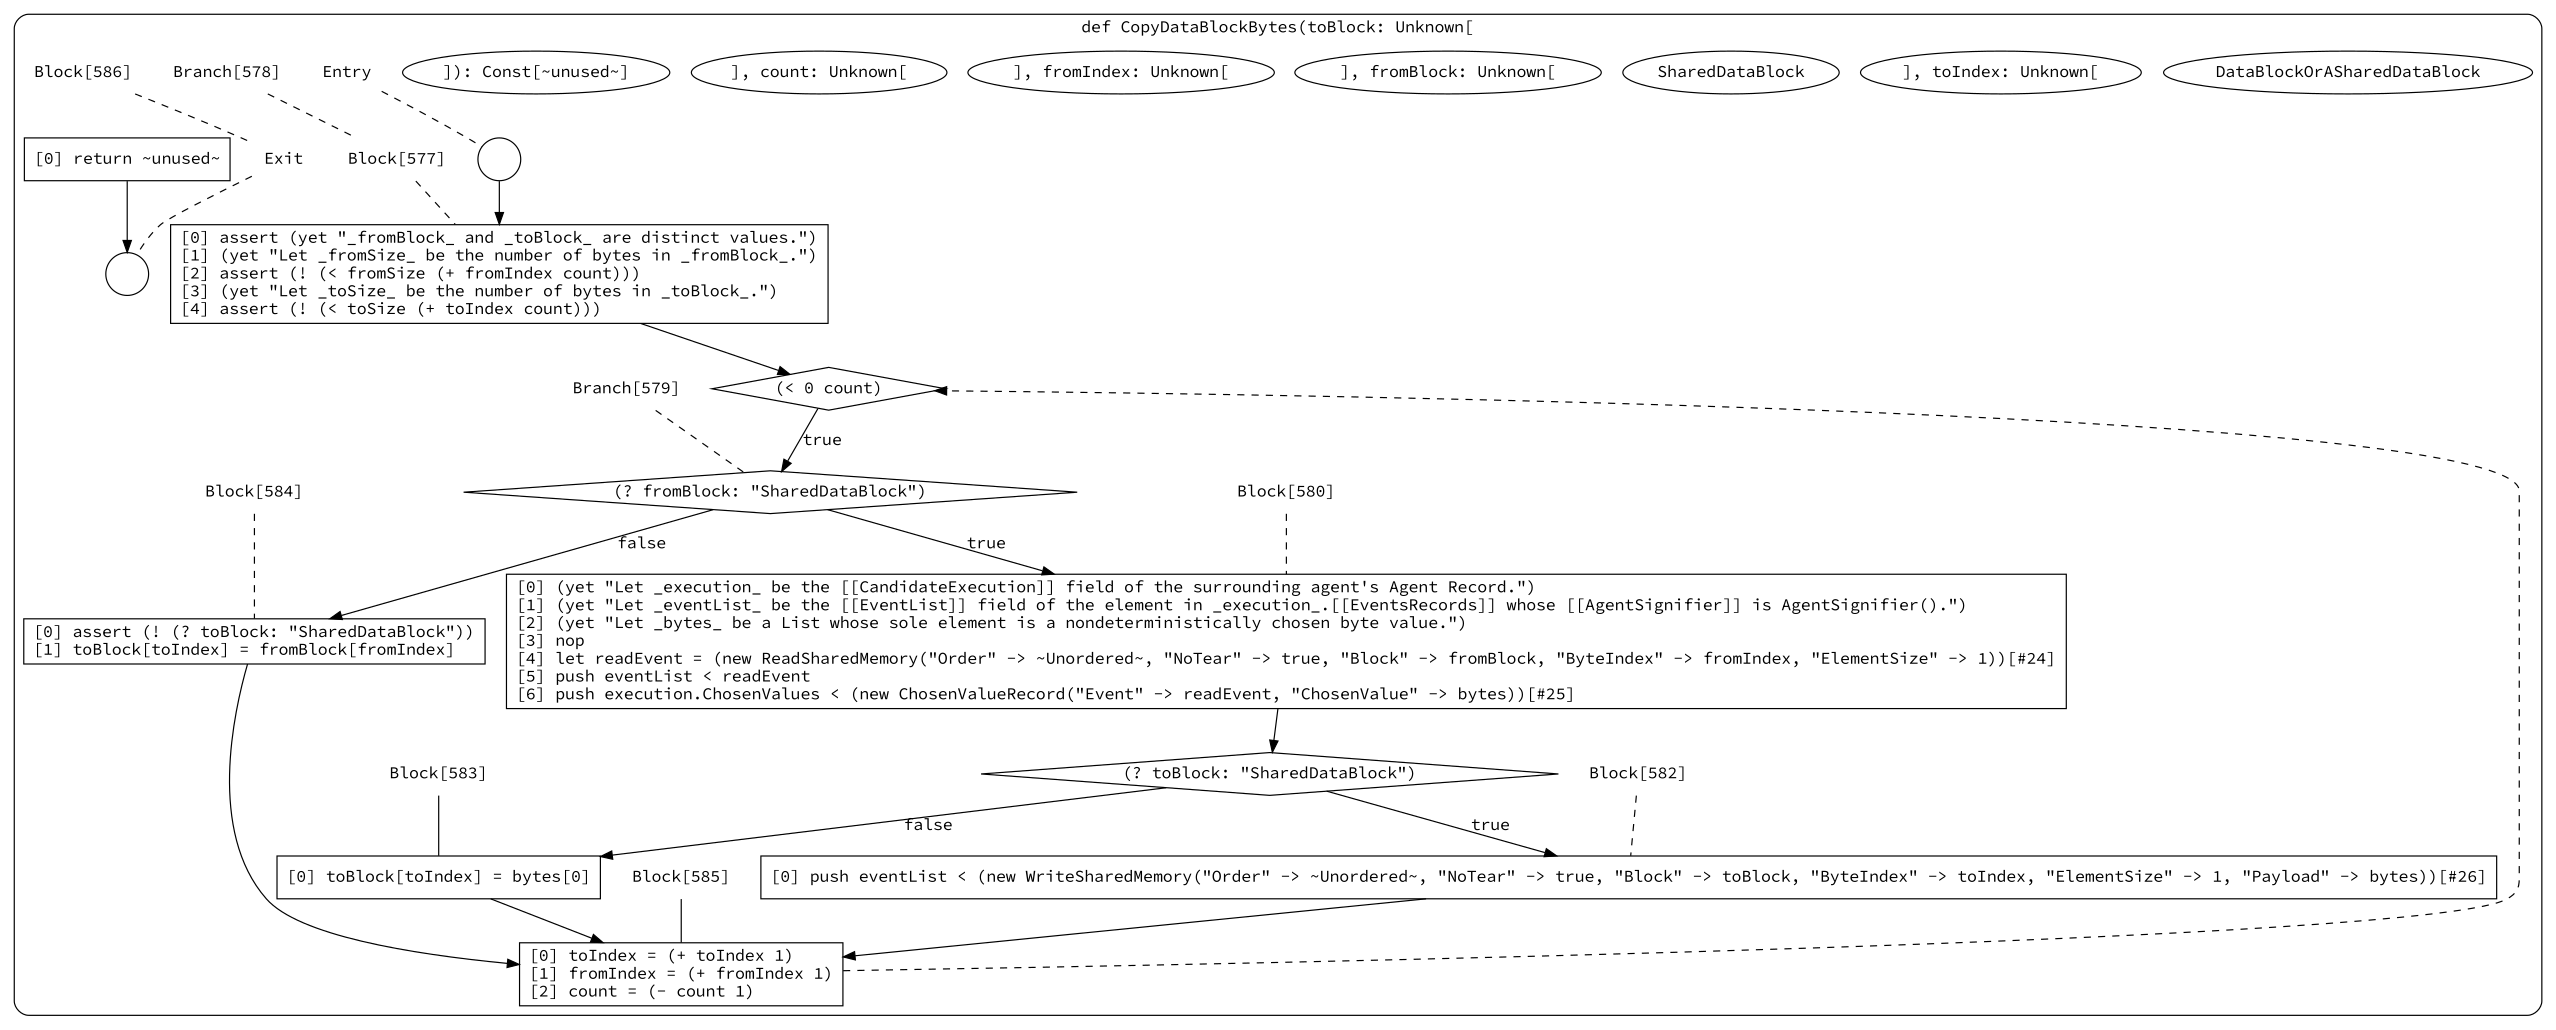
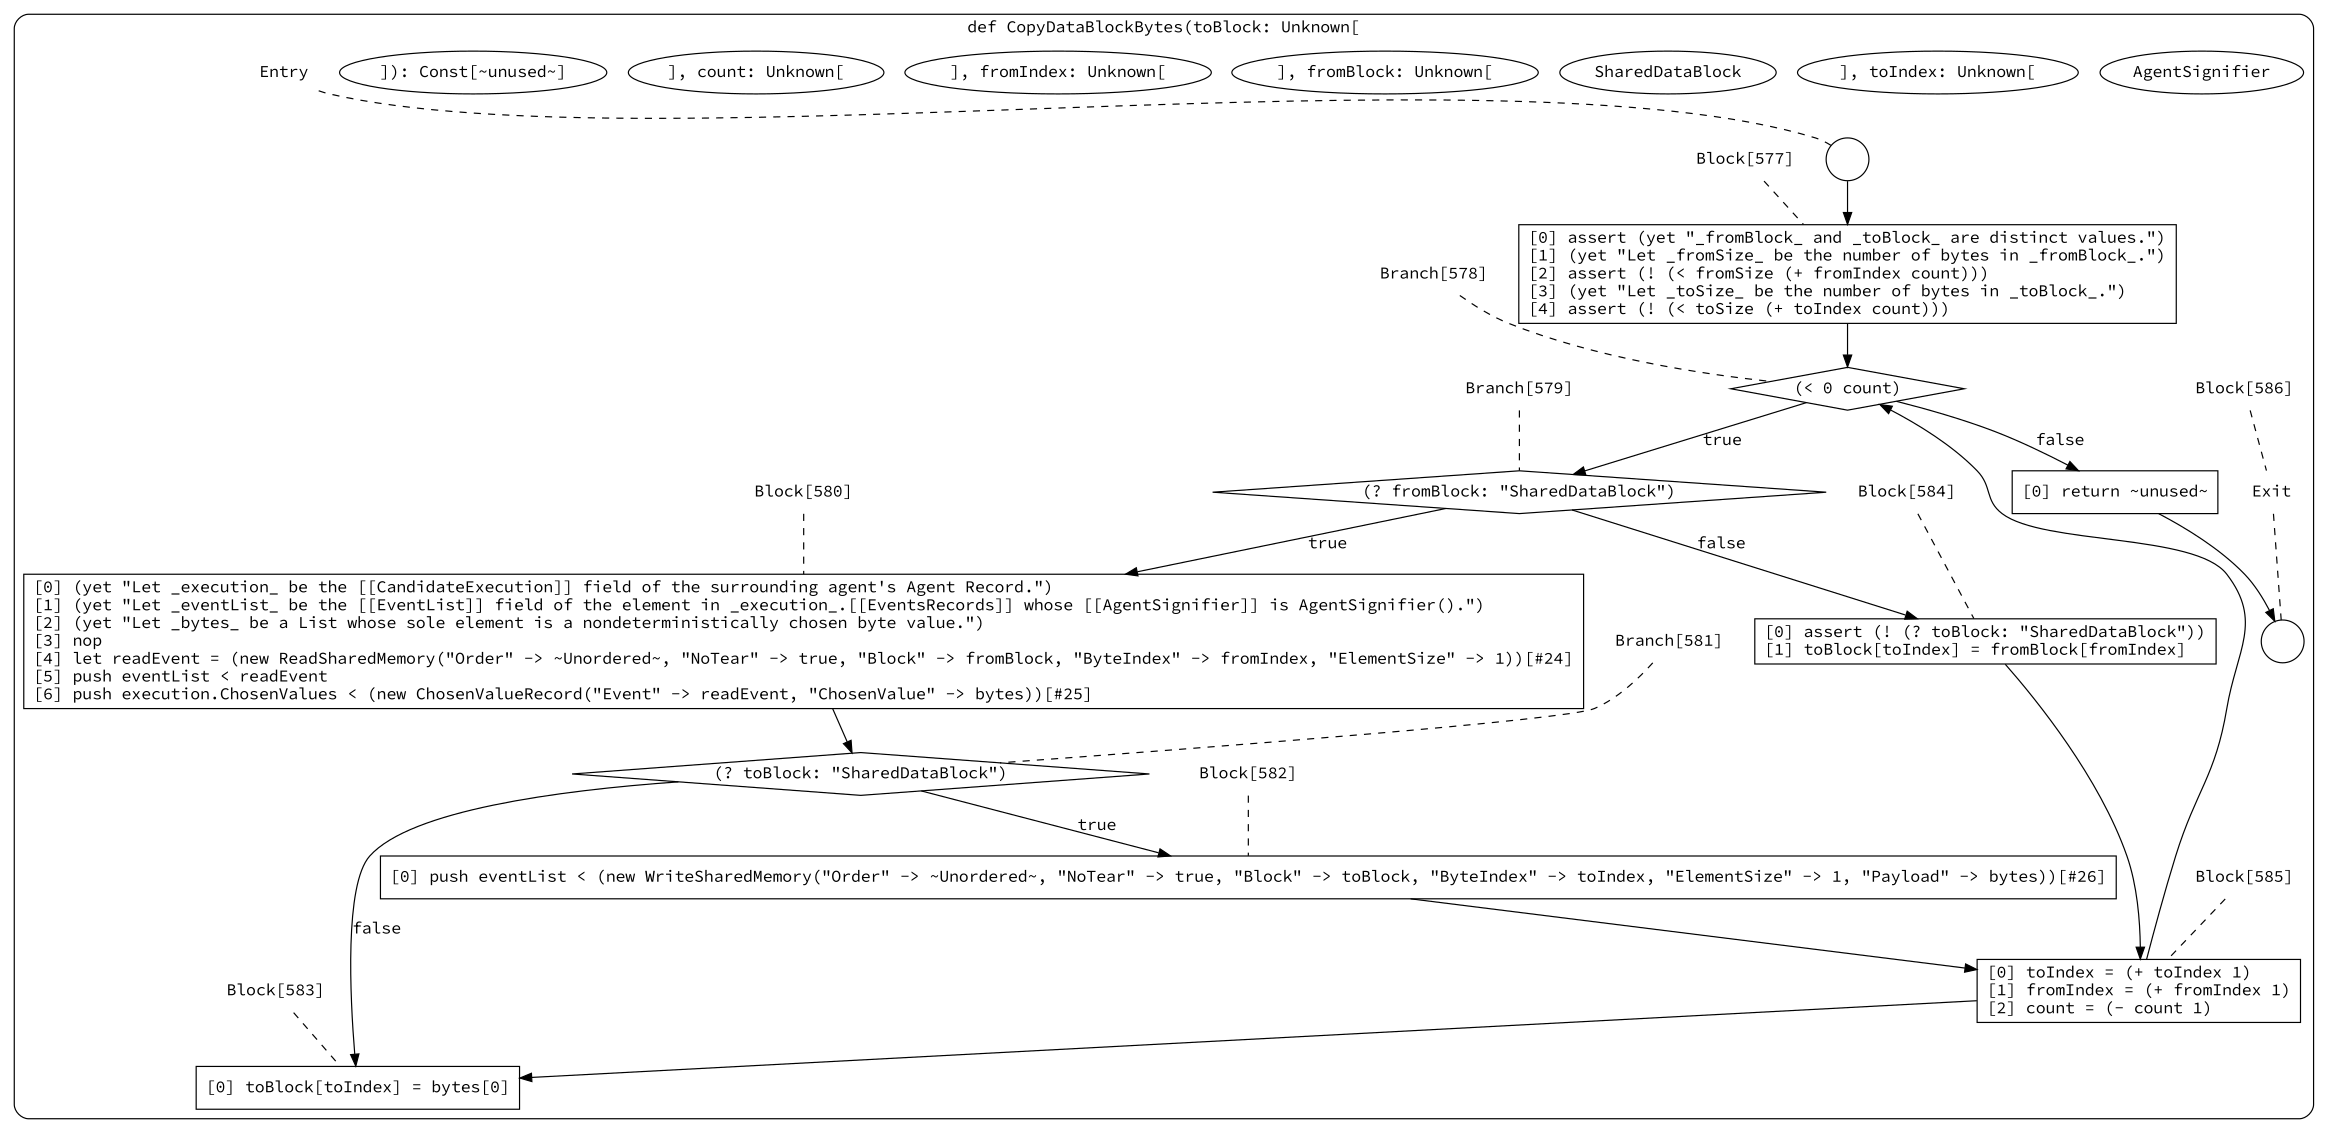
(2348, 73) -> (2202, 73)
(312, 116) -> (1610, 355)
none -> (1984, 428)
none -> (1669, 641)
(2519, 740) -> (2230, 579)
(439, 826) -> (317, 1039)
(541, 919) -> (1254, 1039)
(681, 921) -> (2196, 929)
